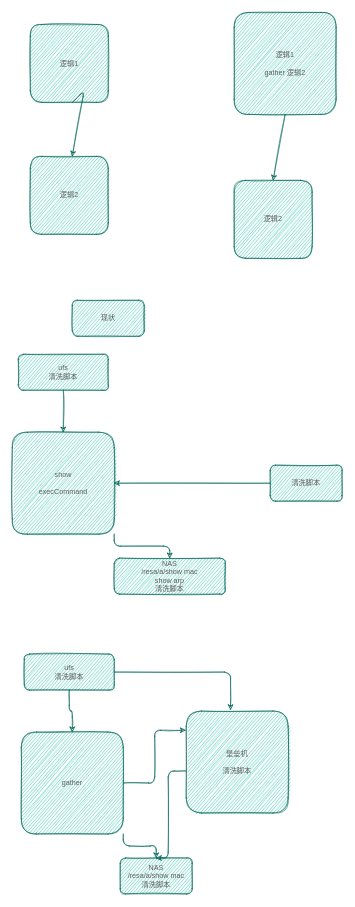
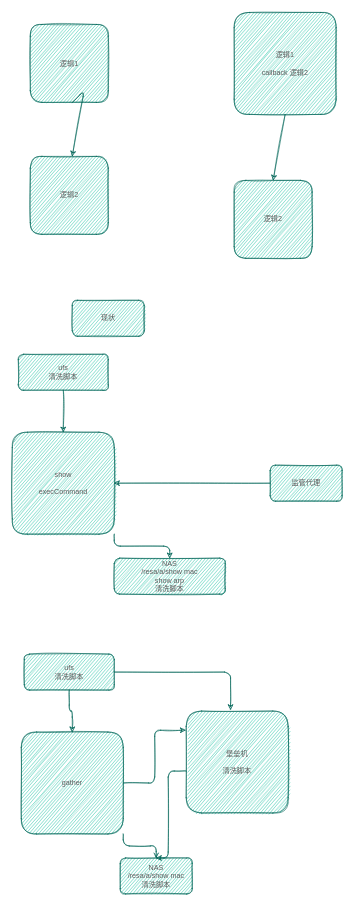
(285, 63) -> (285, 63)
(306, 483) -> (306, 483)
(156, 851) -> (156, 853)
